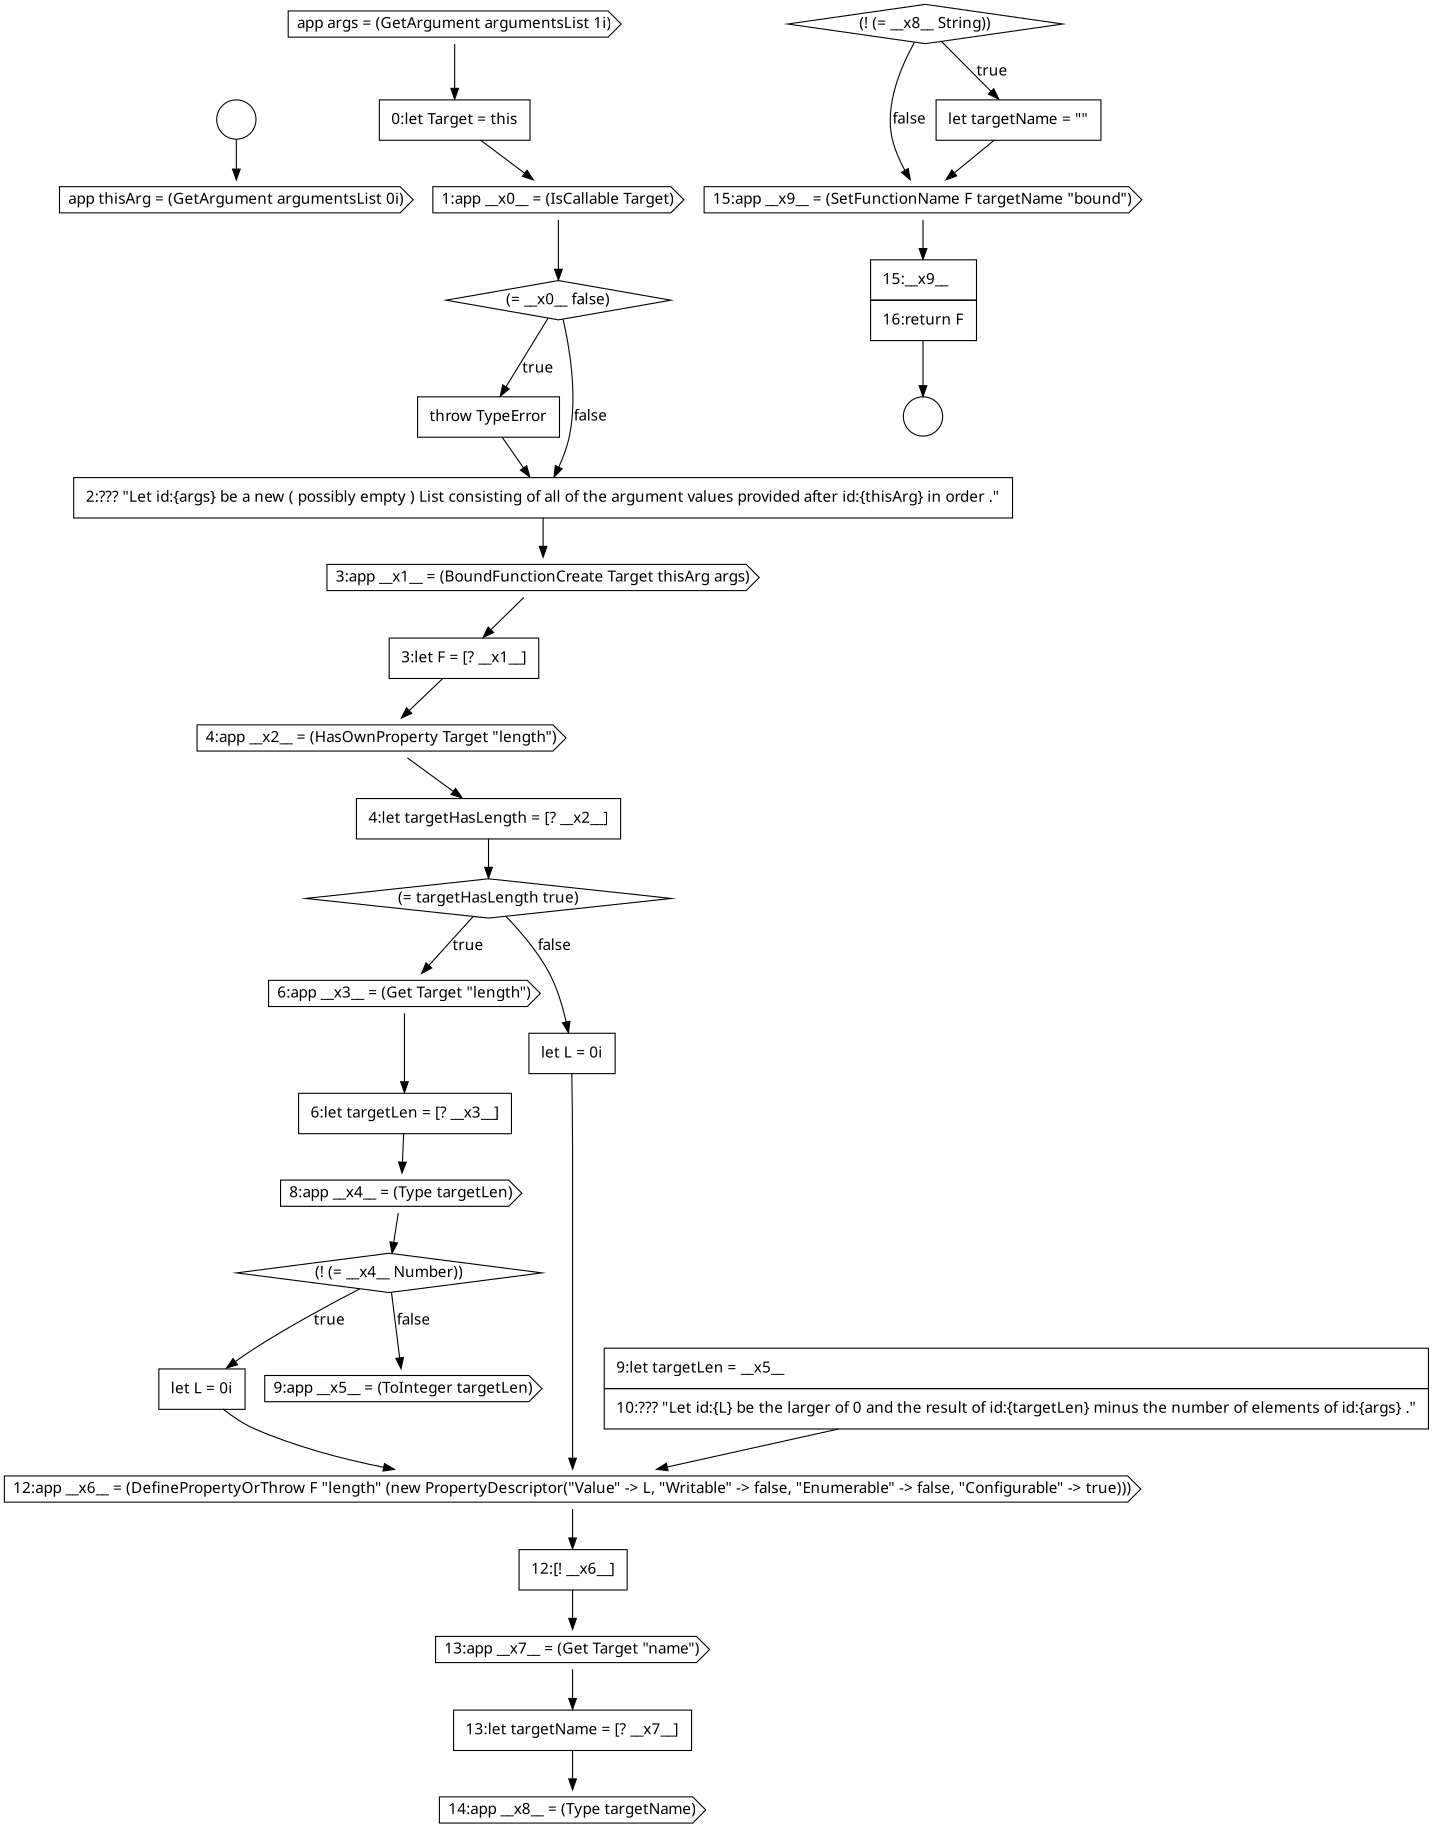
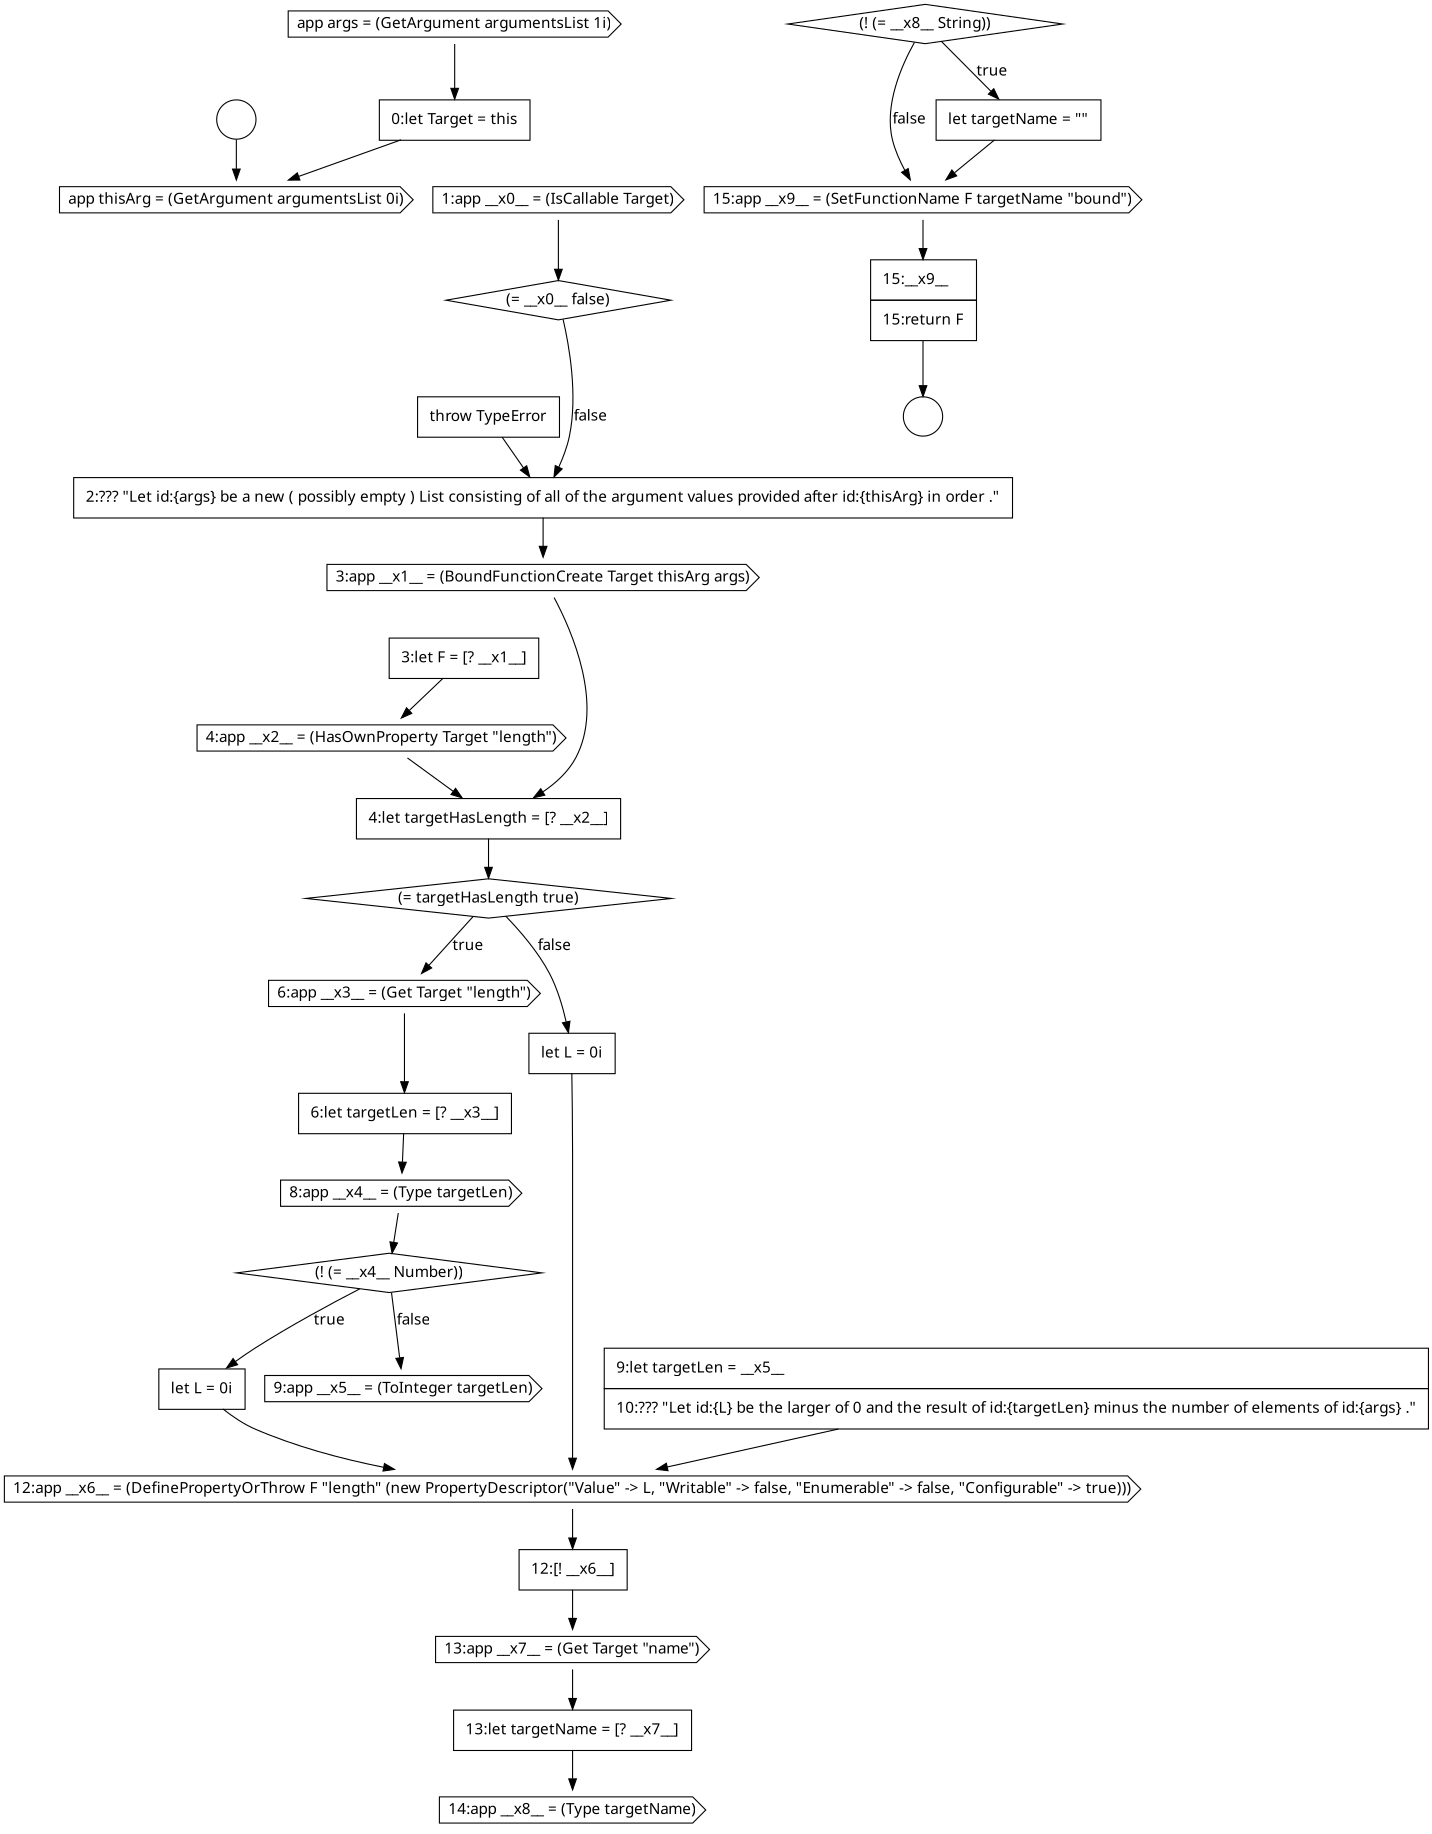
(502, 156) -> (350, 158)
(924, 320) -> (924, 320)
(527, 352) -> none
(507, 614) -> (586, 699)
